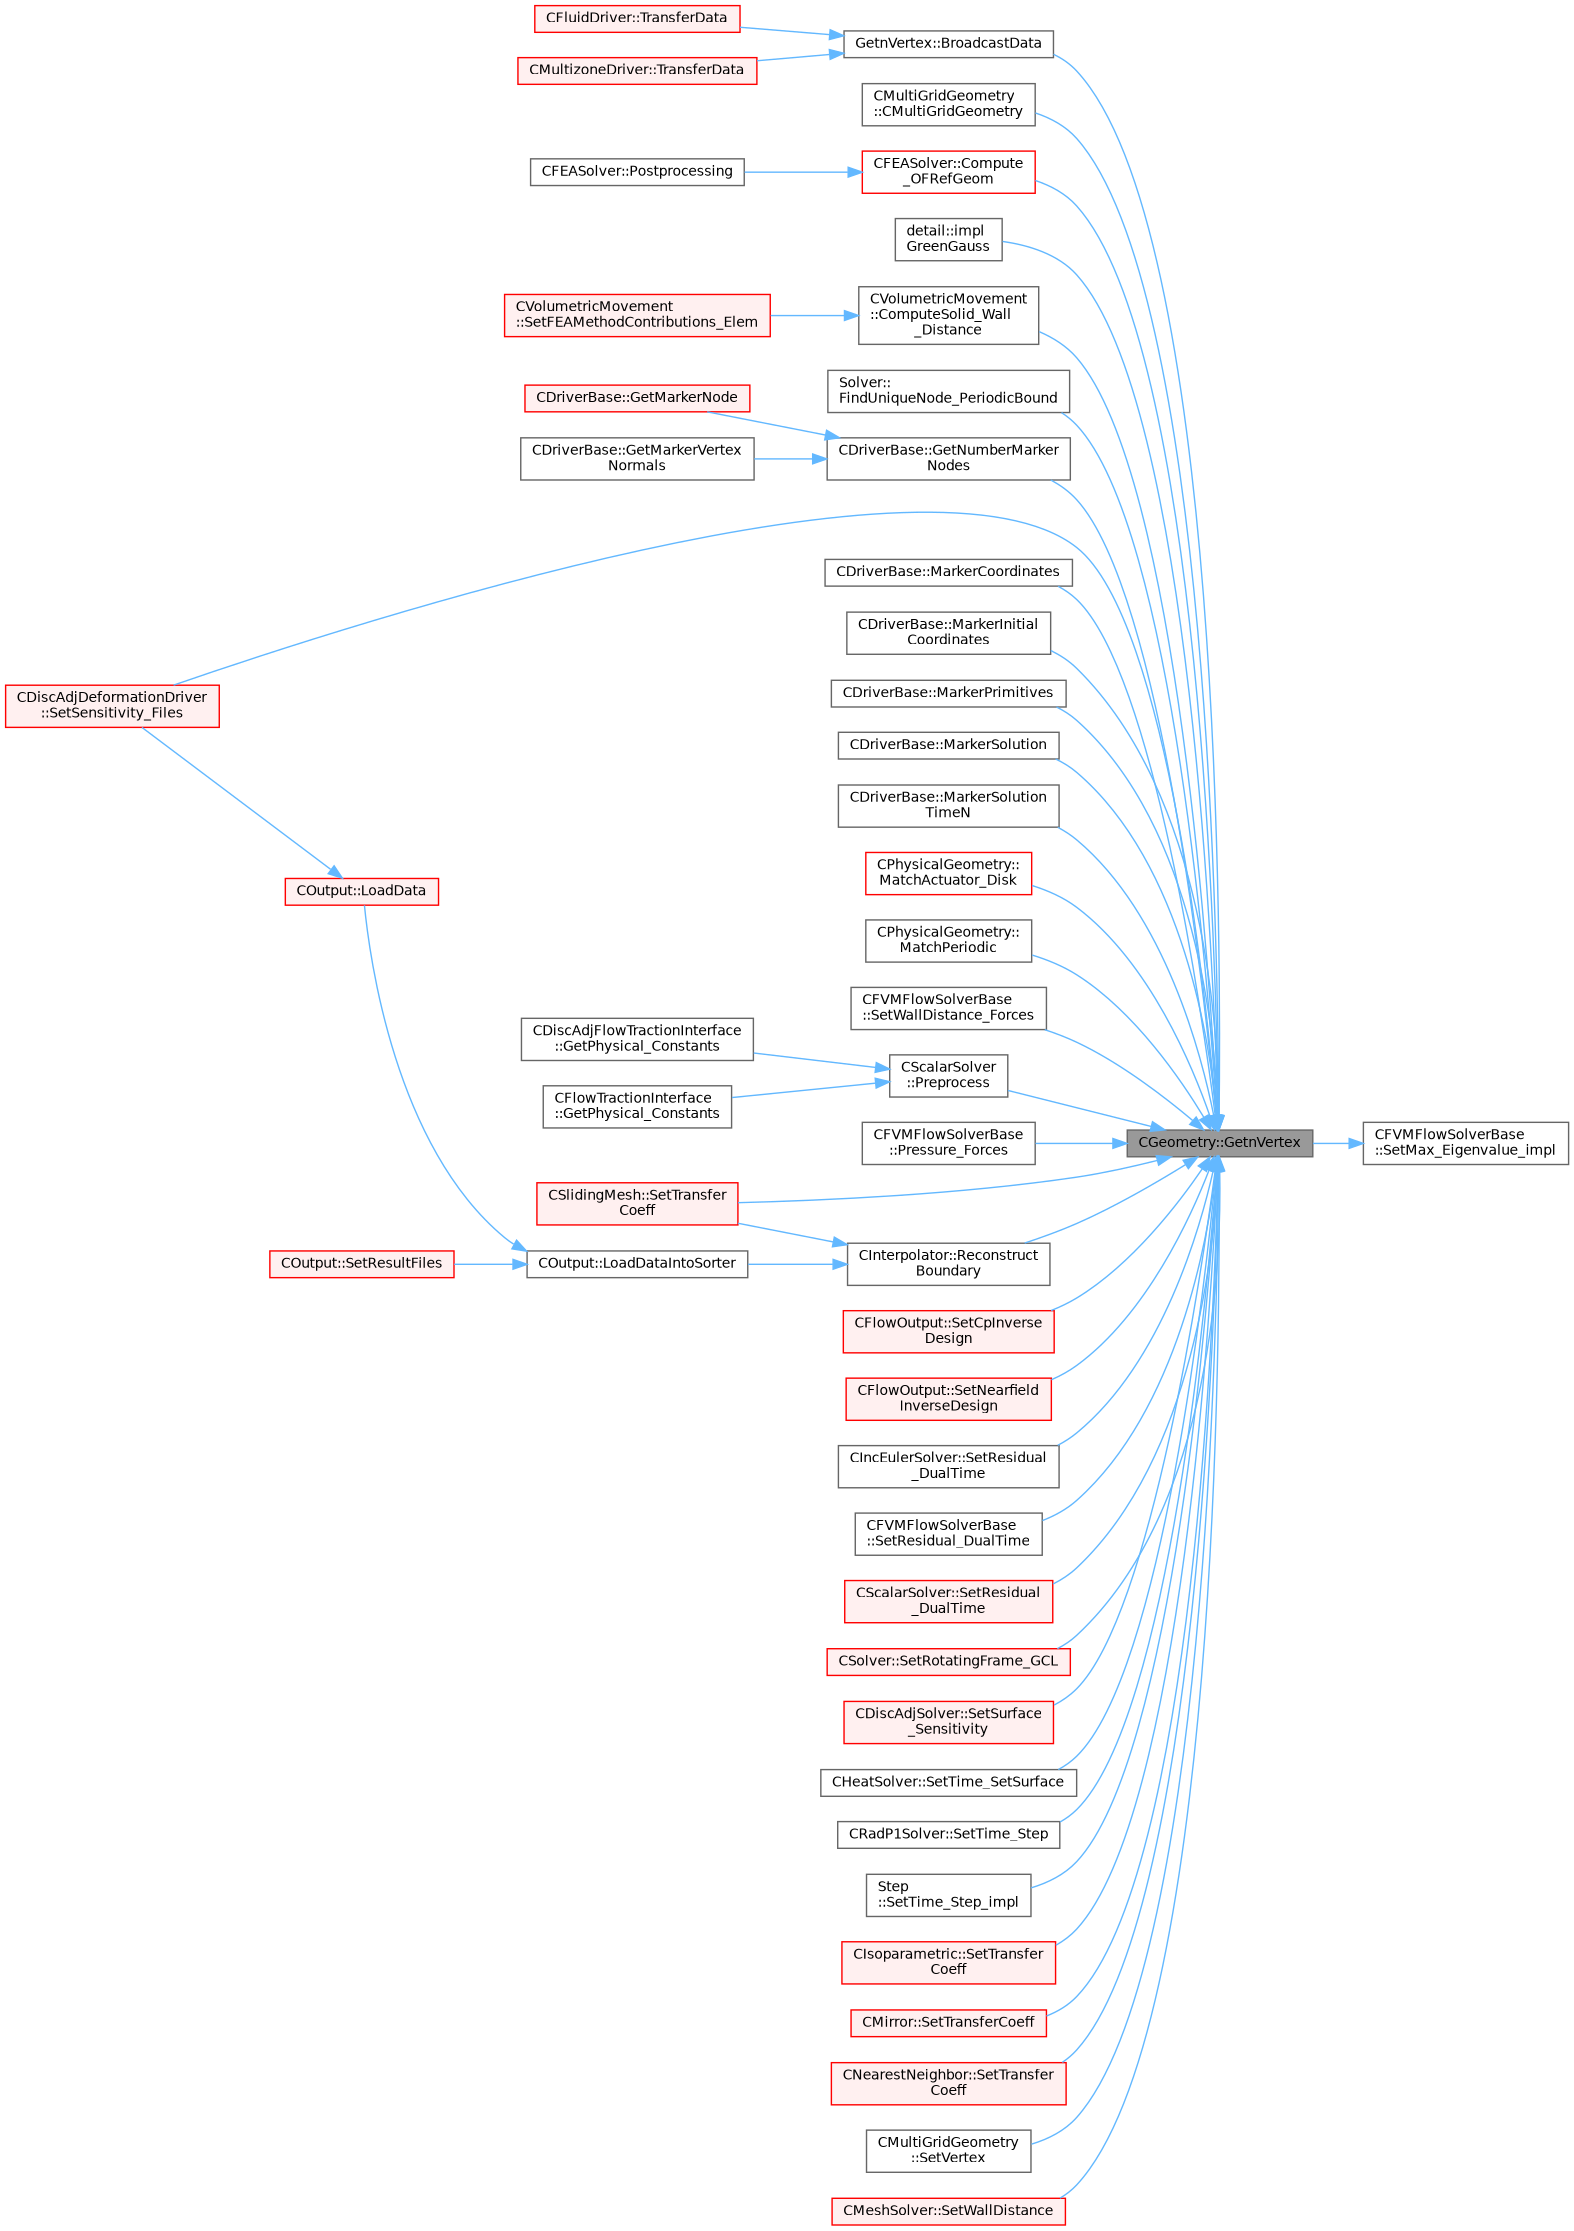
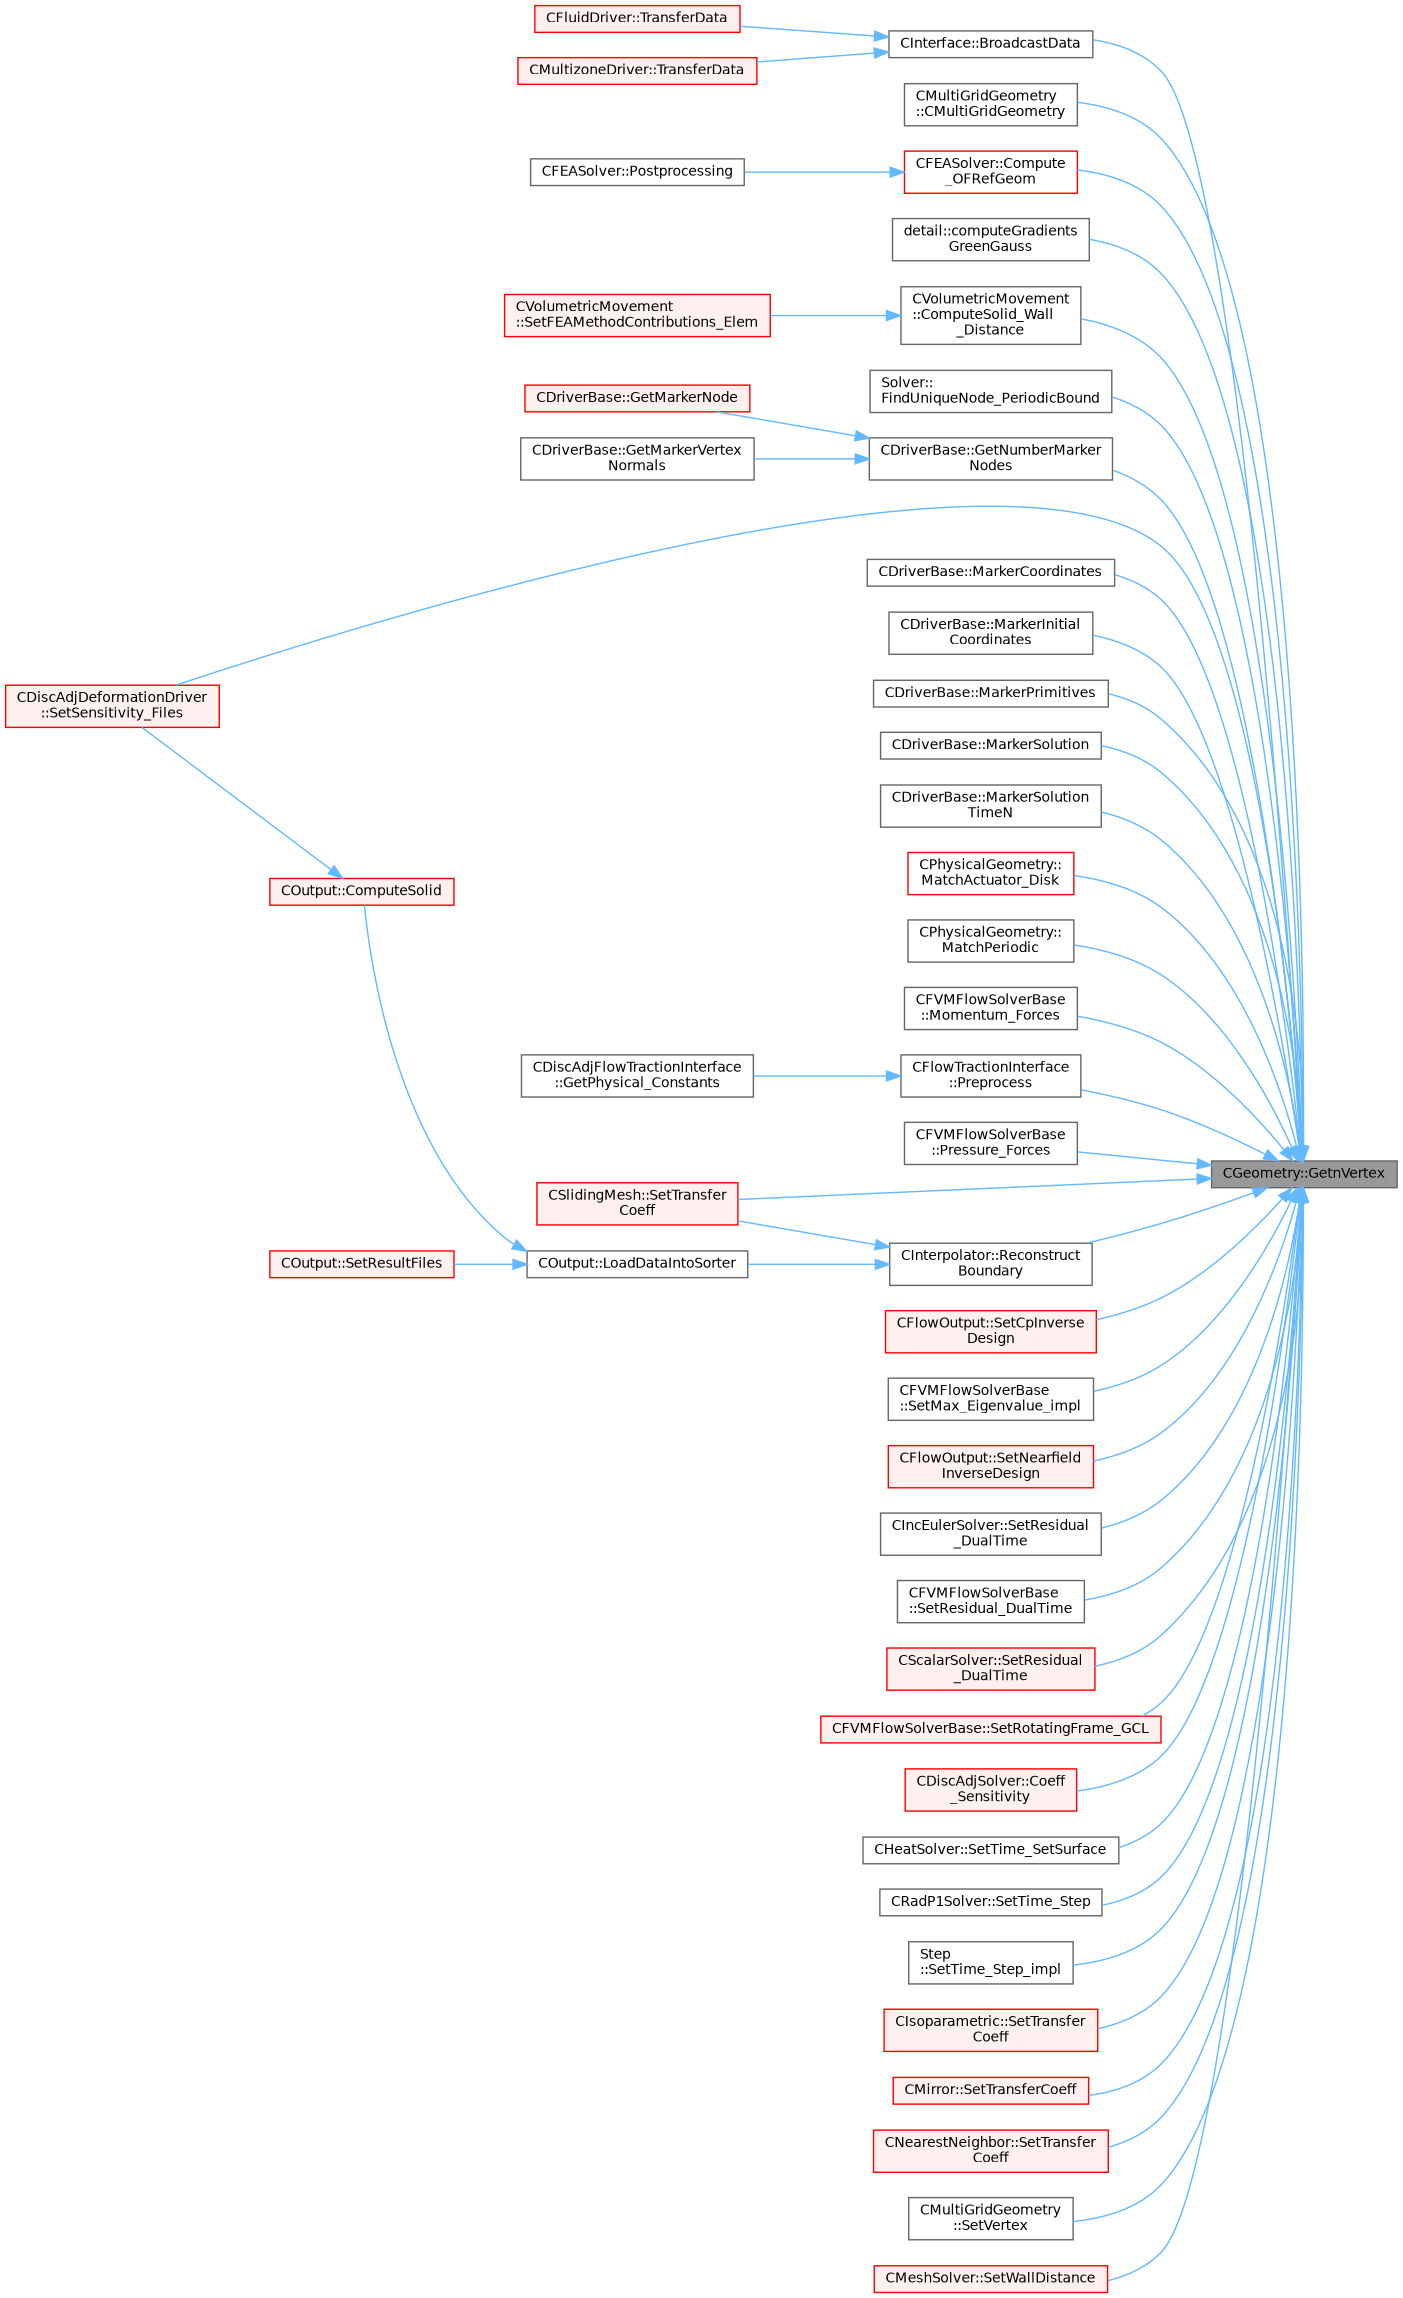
(949, 44) -> (991, 44)
(949, 240) -> (991, 240)
(362, 892) -> (362, 892)
(949, 1008) -> (991, 1008)
(949, 1076) -> (991, 1076)
(637, 1107) -> none
(1331, 1143) -> (1213, 1320)
(949, 1662) -> (991, 1730)
(949, 1723) -> (991, 1790)
